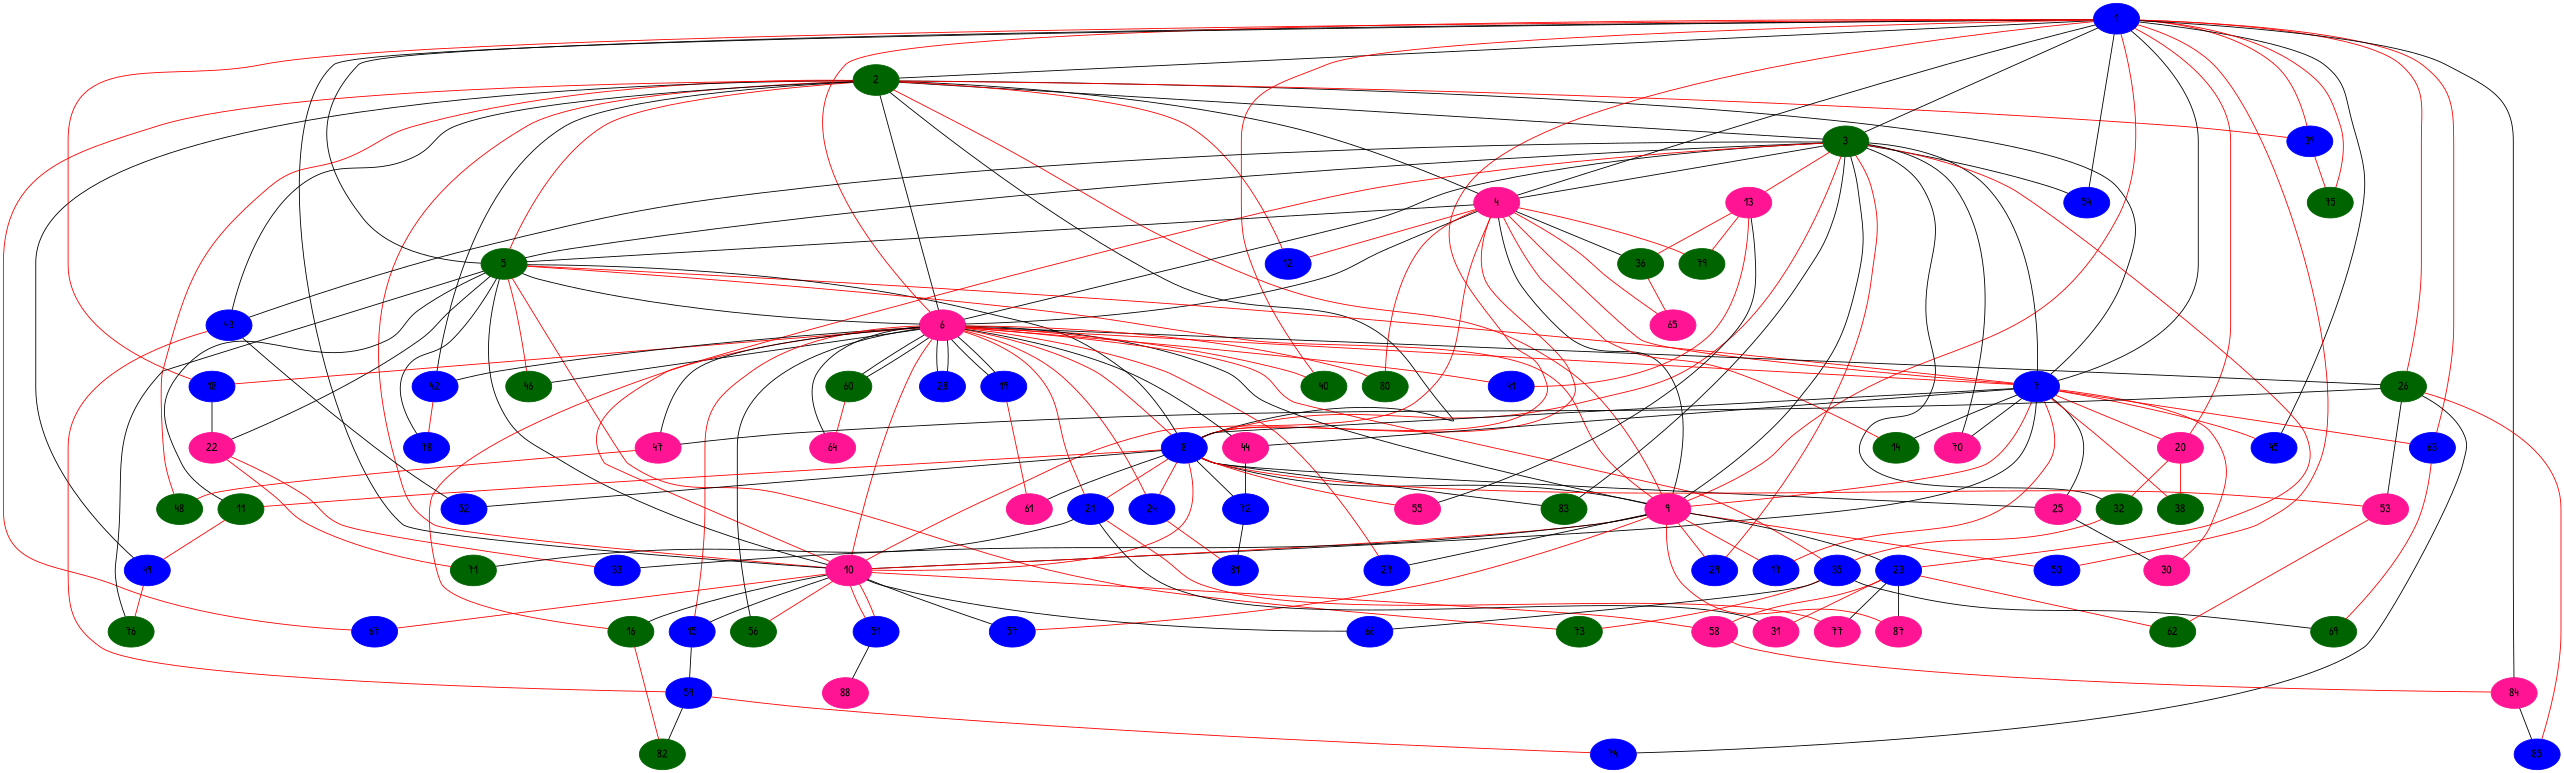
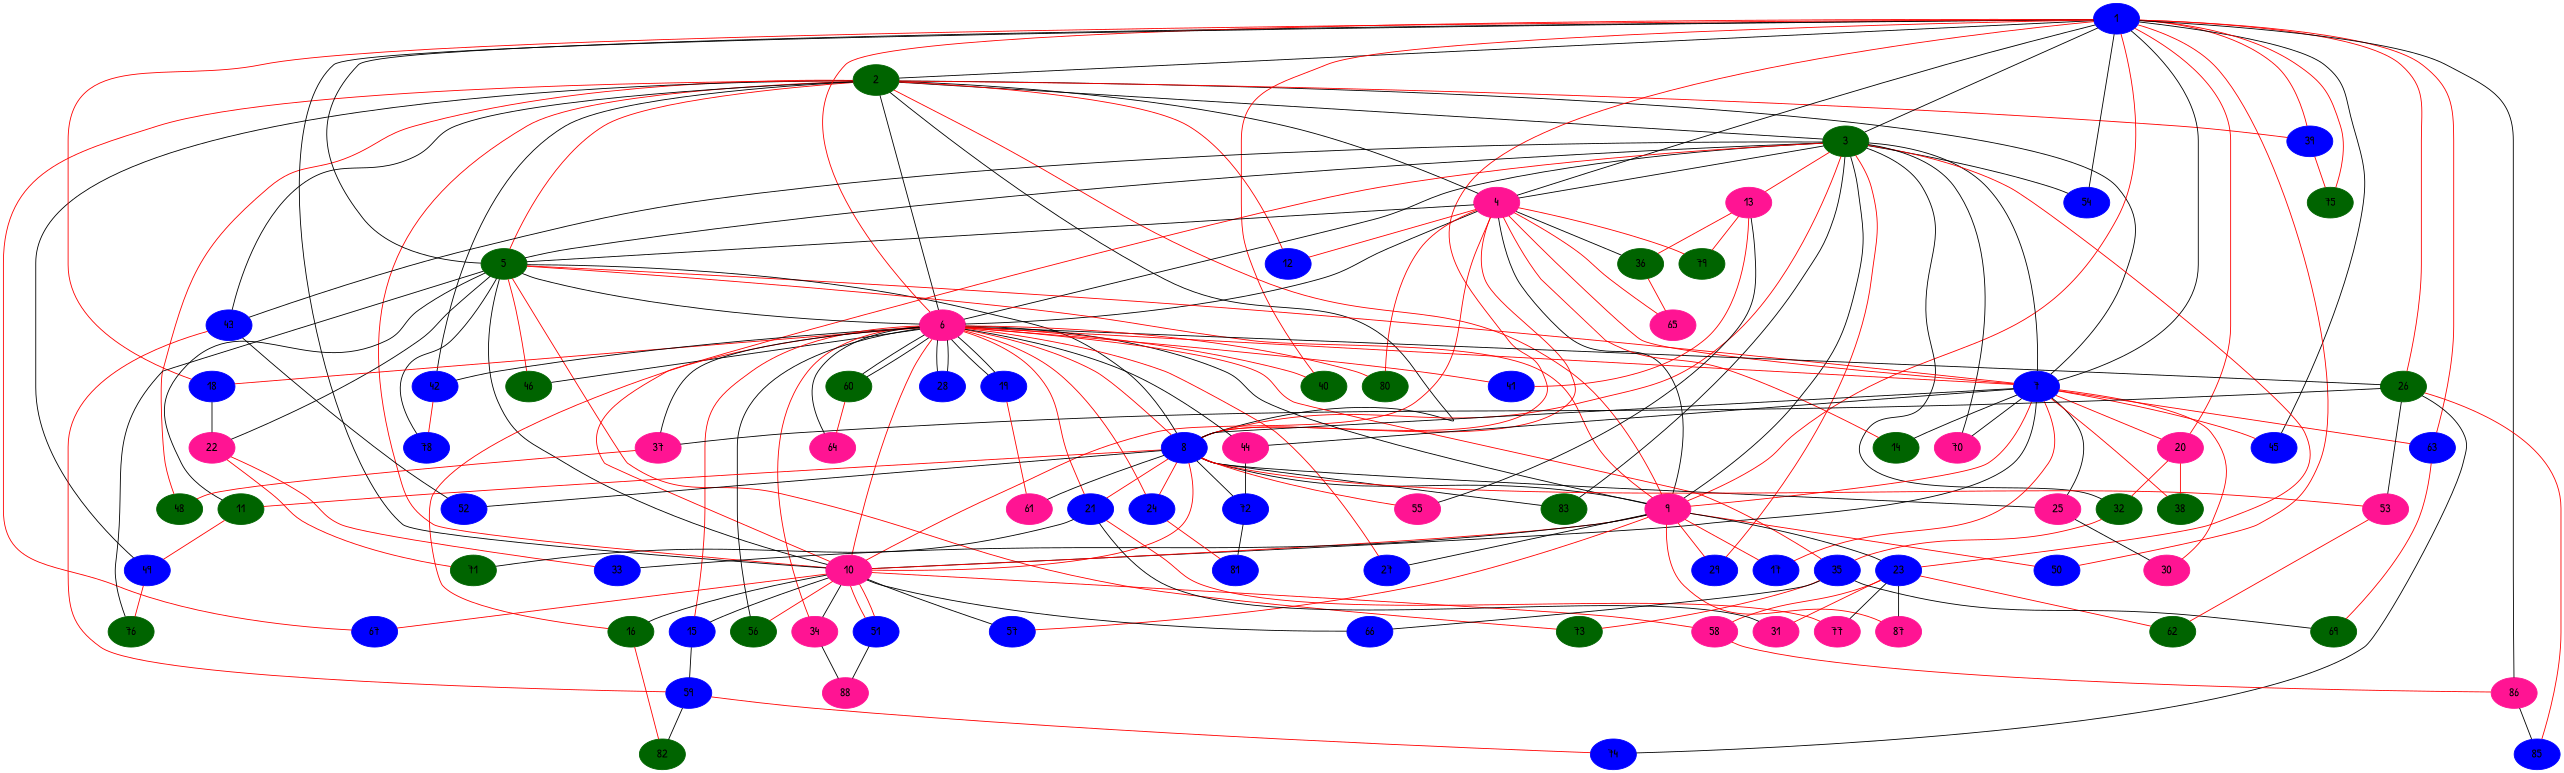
(658, 448) -> (658, 448)
none -> (815, 632)
(2514, 693) -> (2514, 693)
